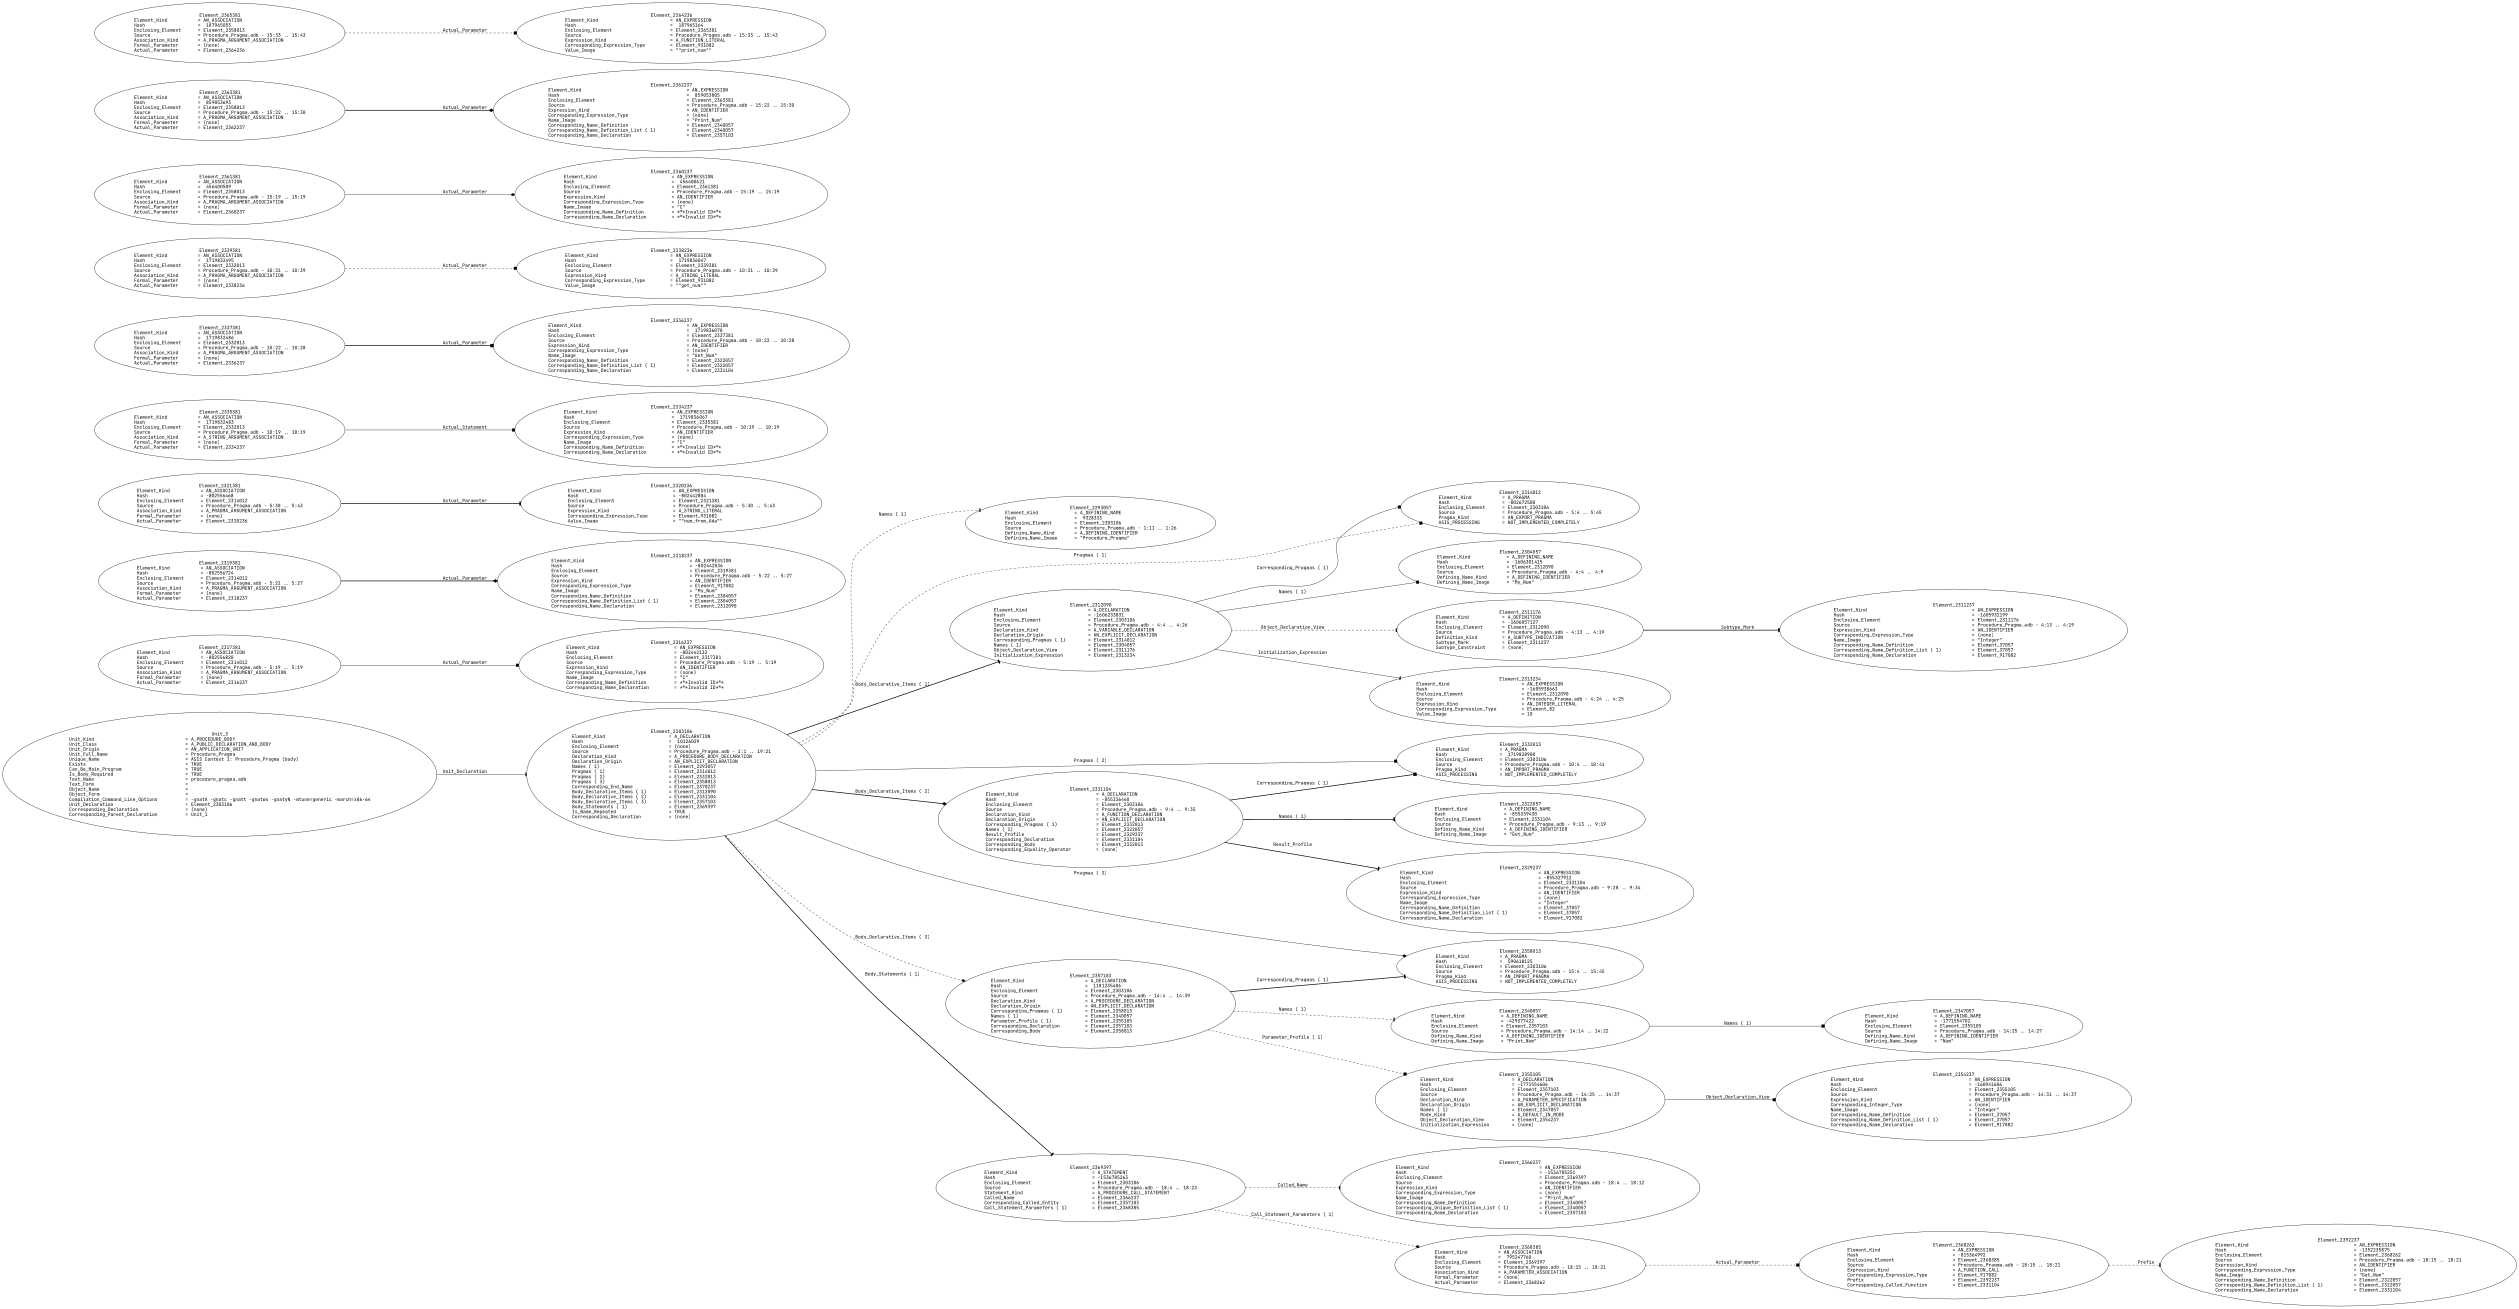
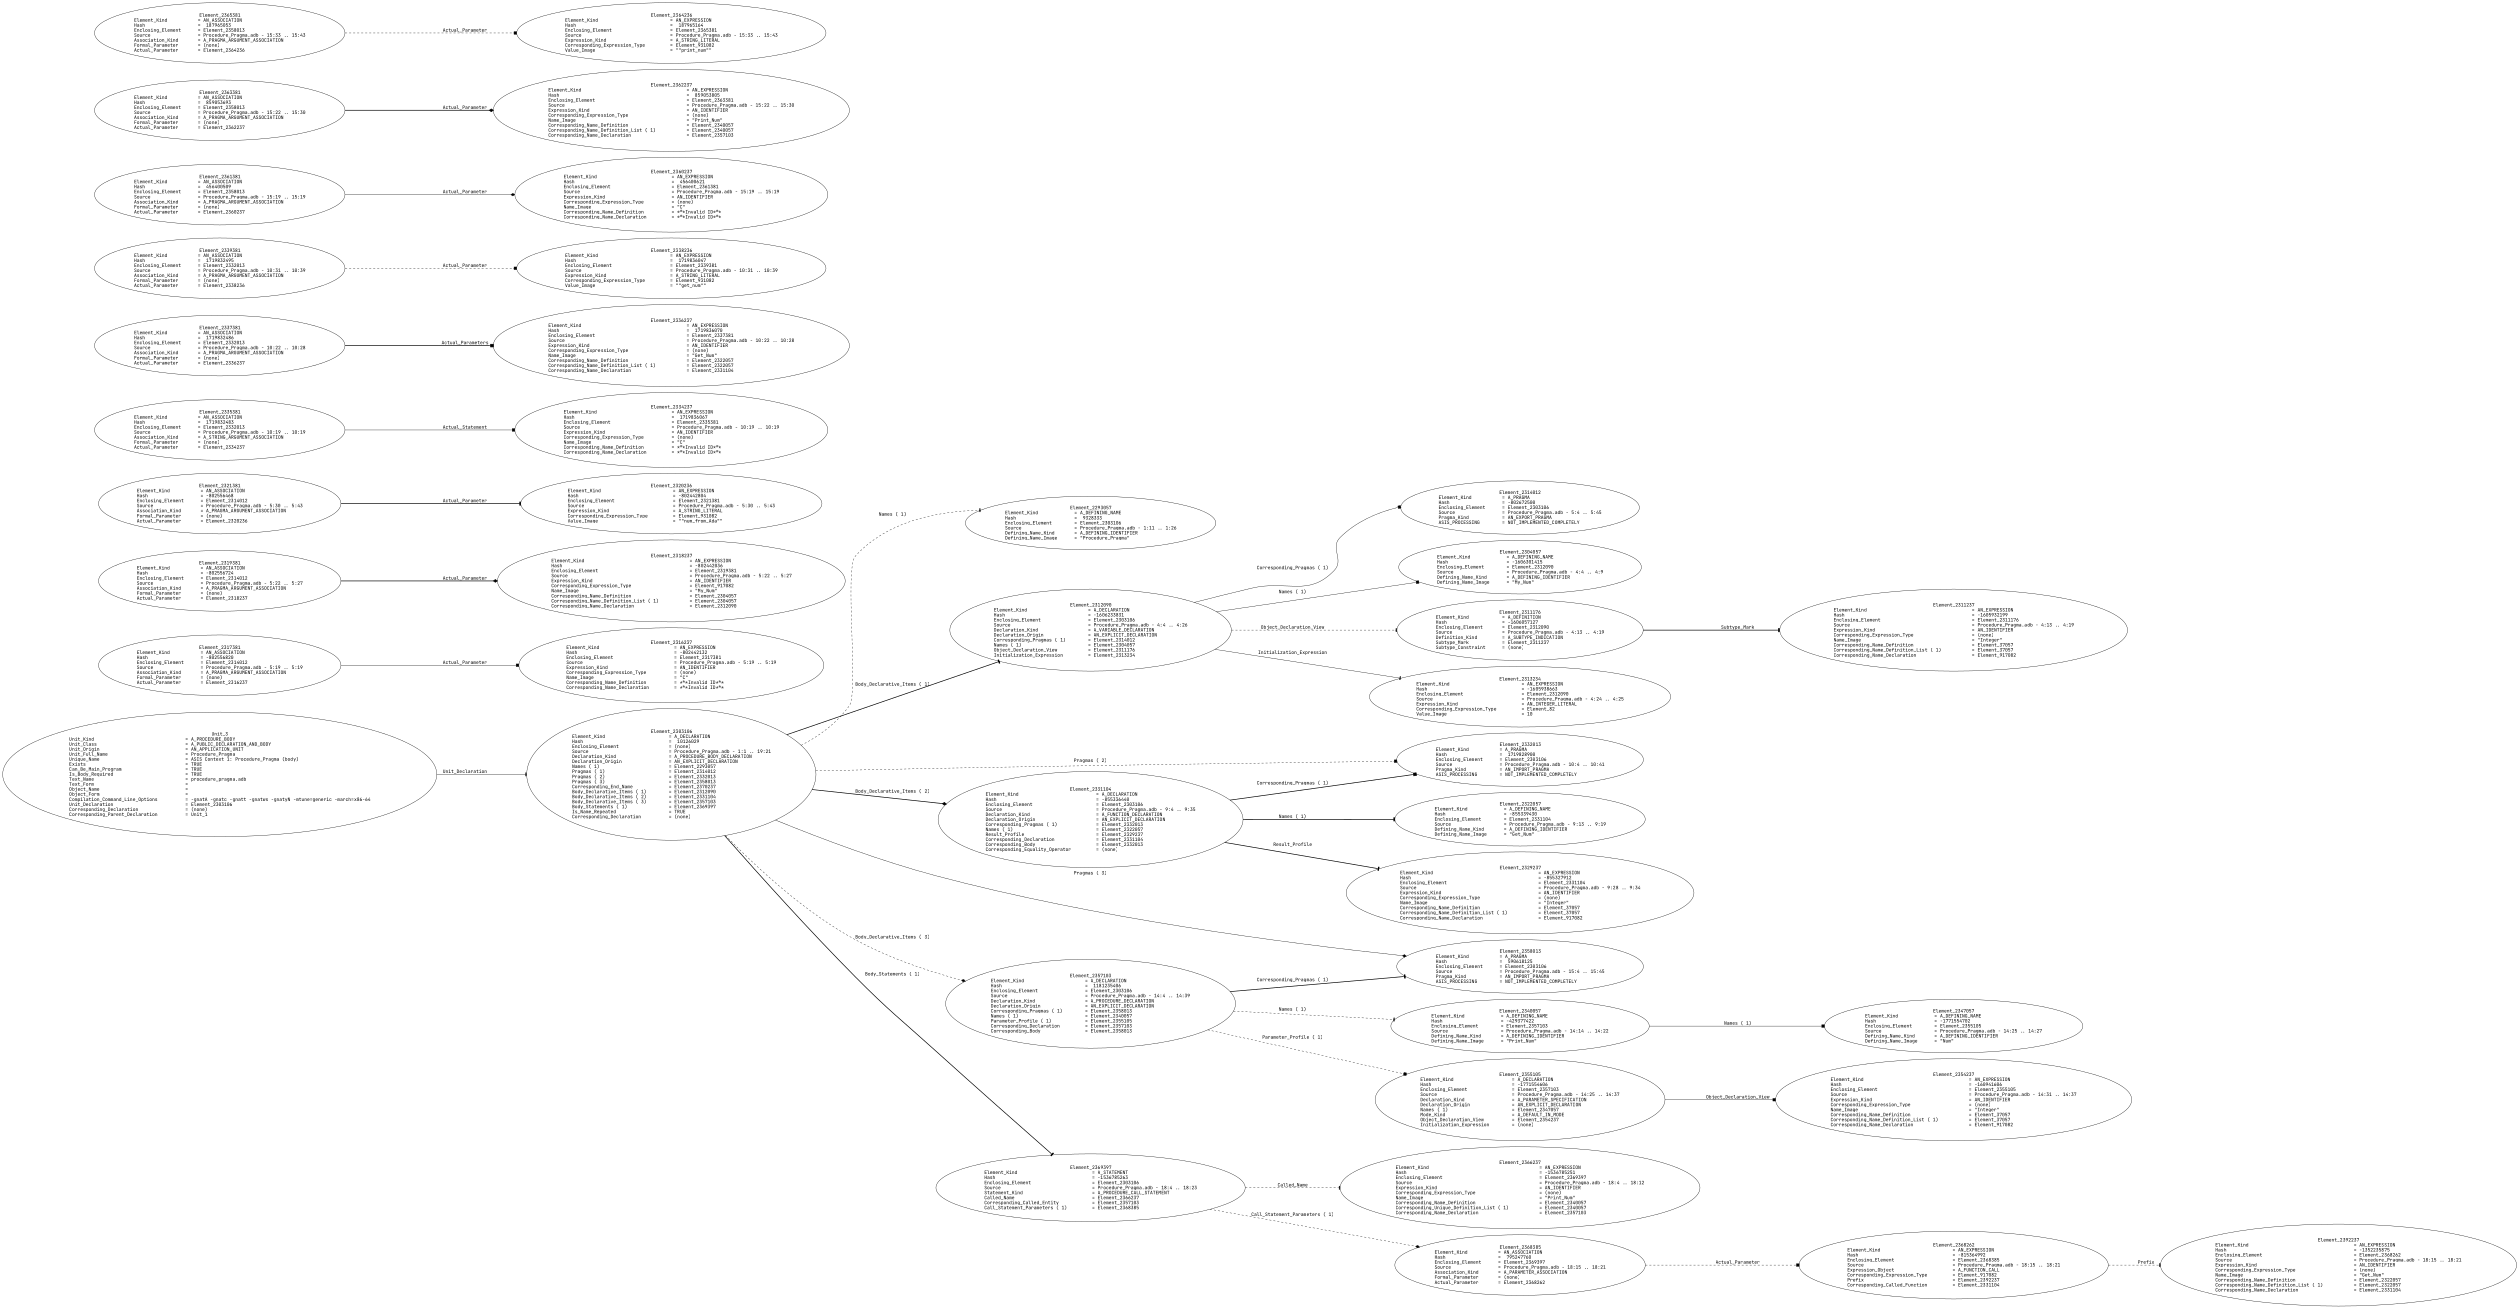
(701, 40) -> (698, 40)
(465, 343) -> (465, 343)
(1069, 565) -> none
(1105, 765) -> (1105, 765)
(1878, 1105) -> (1882, 1105)
(1874, 1270) -> (1876, 1270)
